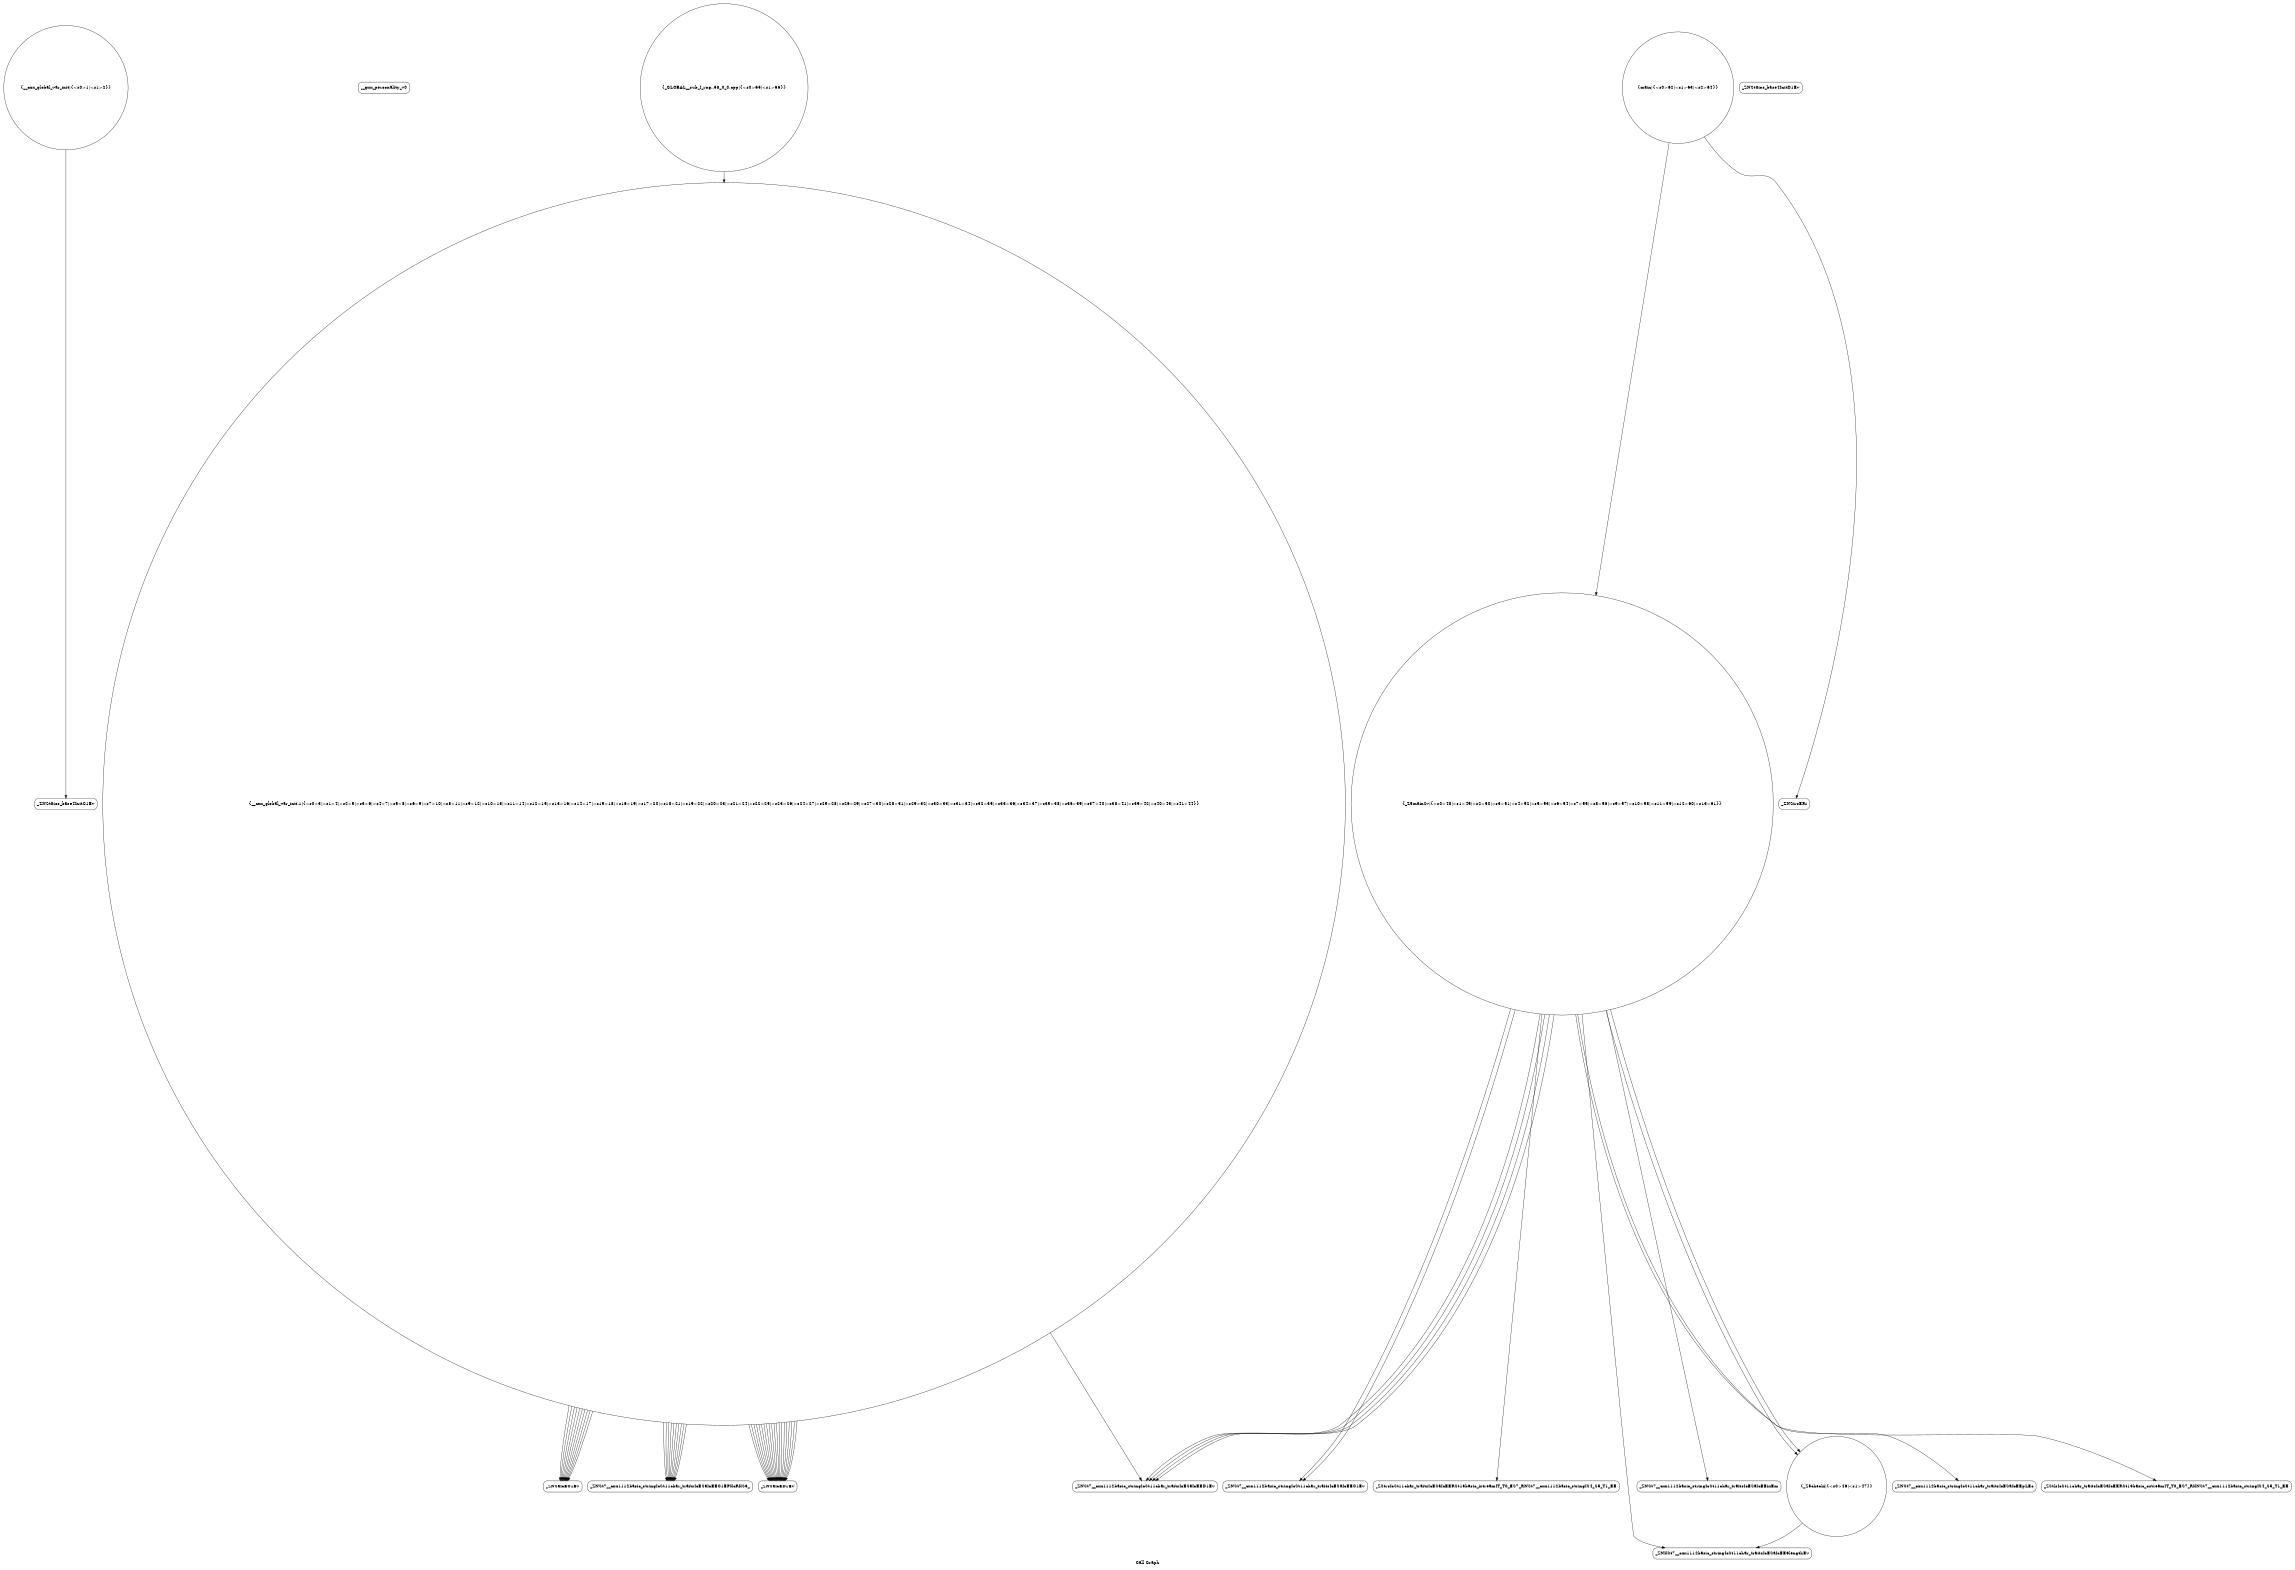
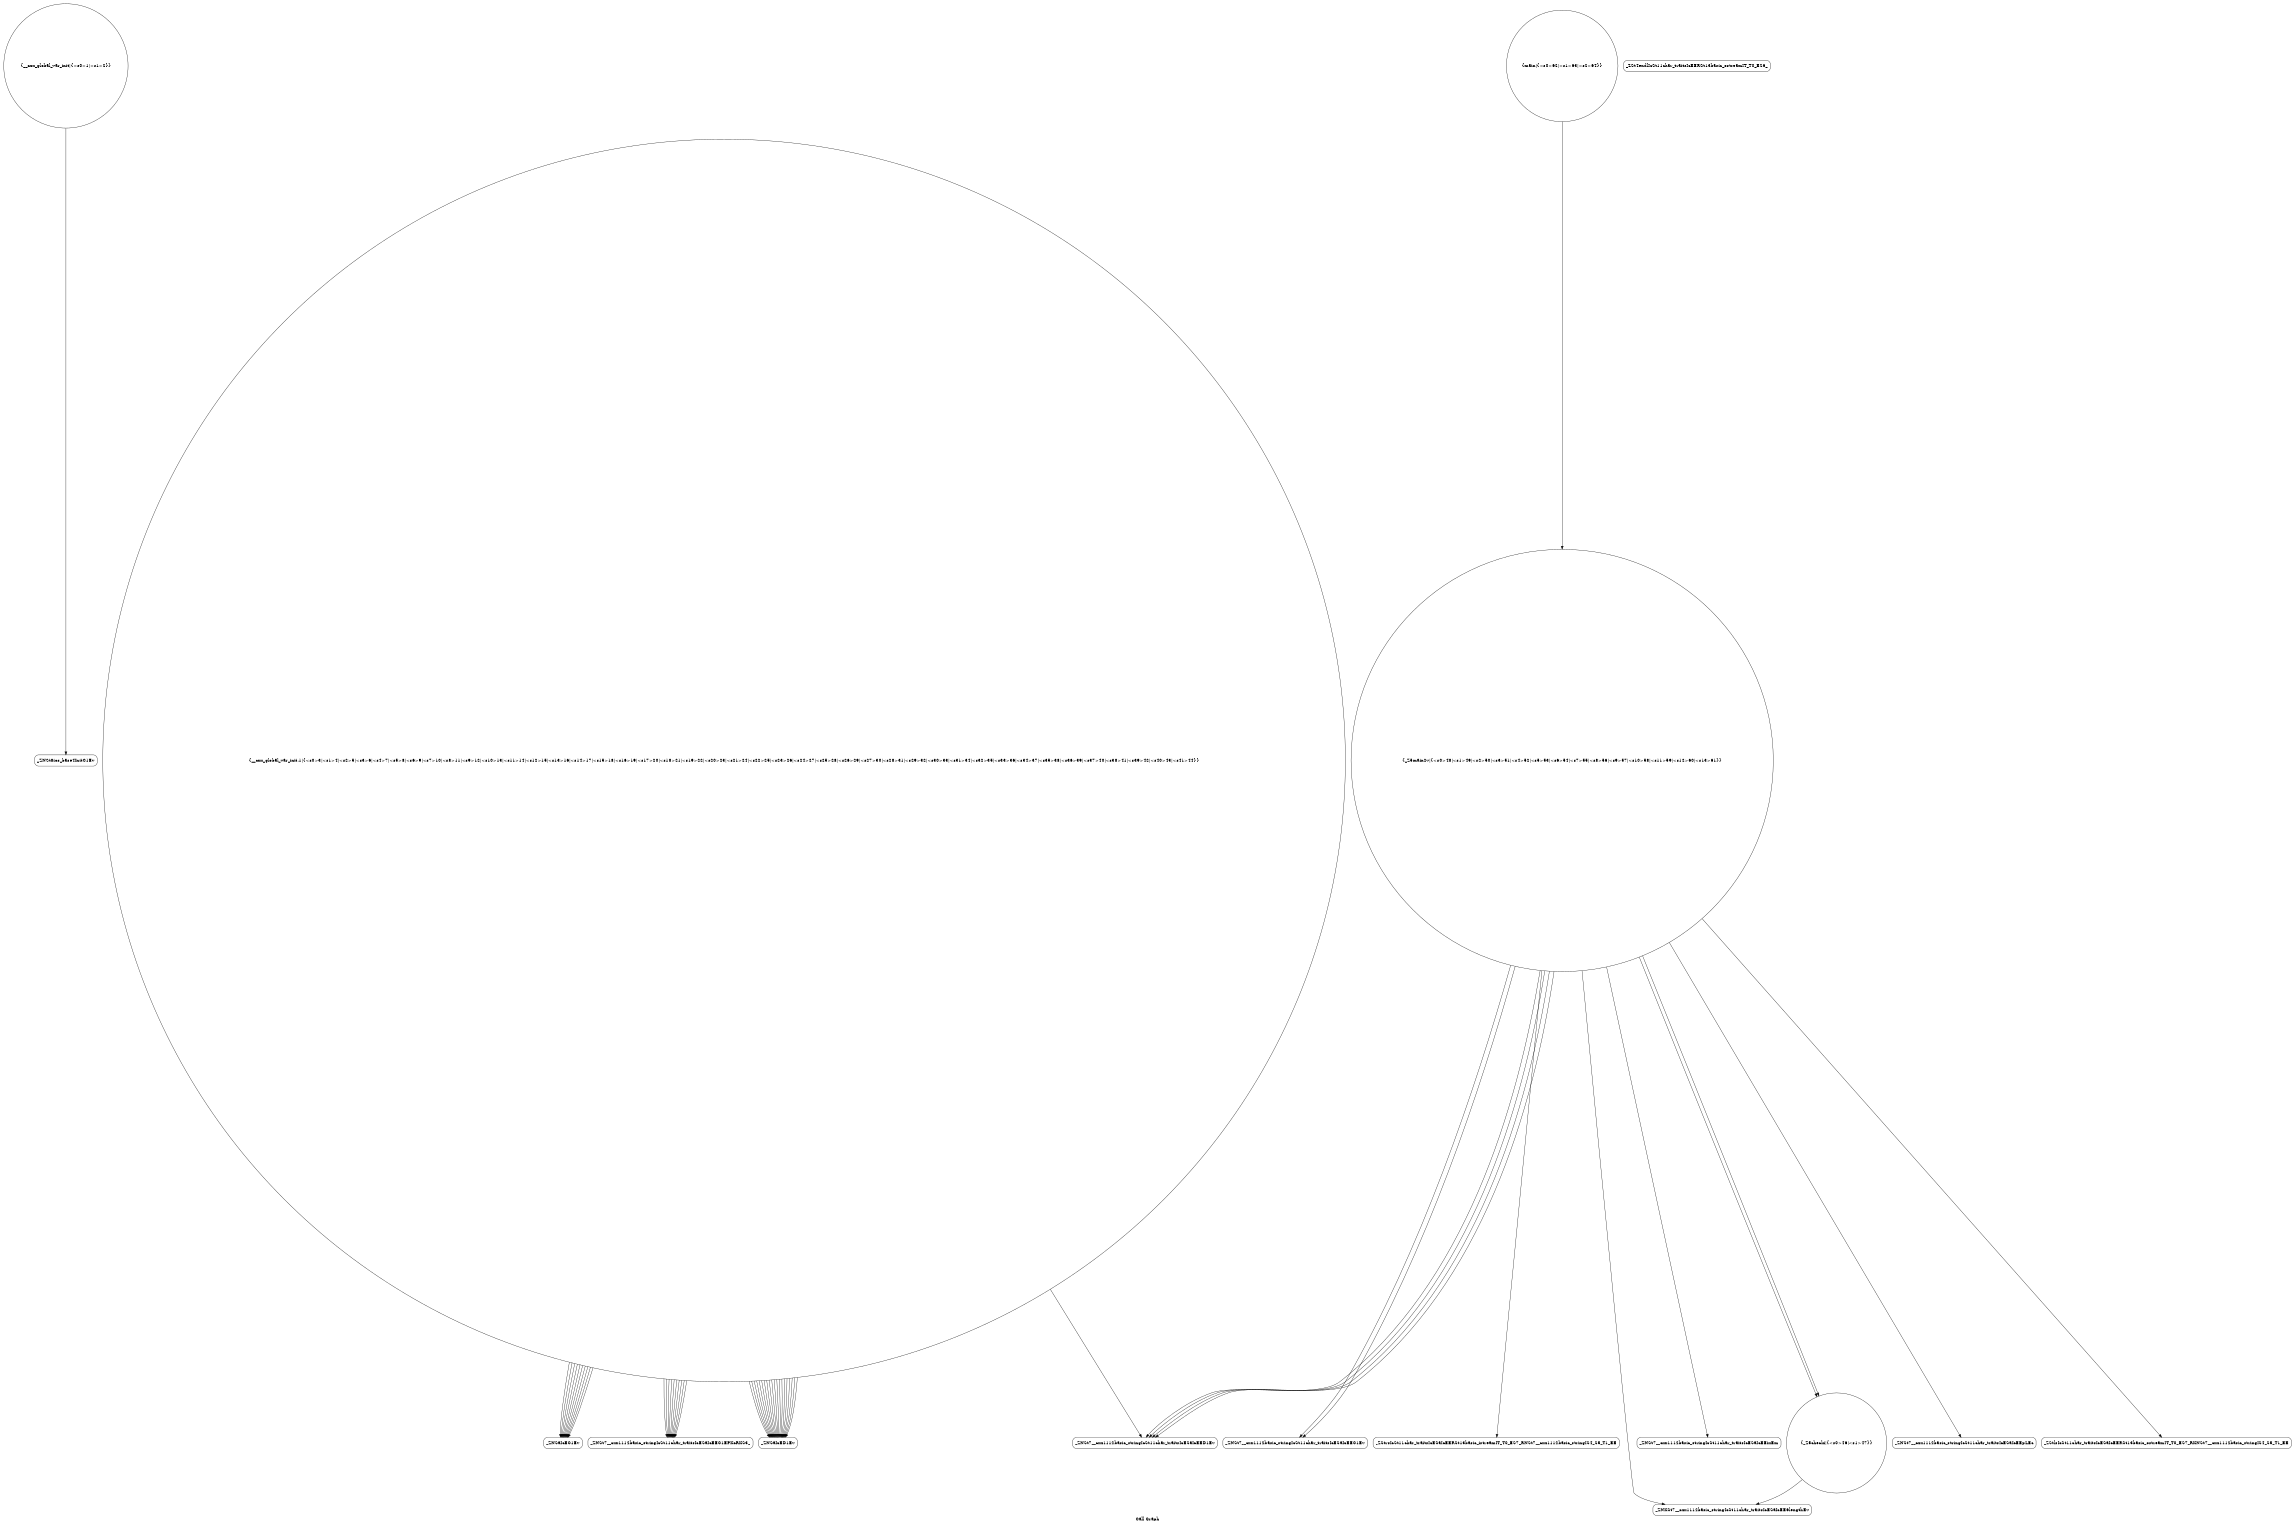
none -> (1697, 66)
(384, 88) -> none
(724, 88) -> none
(1771, 88) -> none
(1794, 804) -> none
